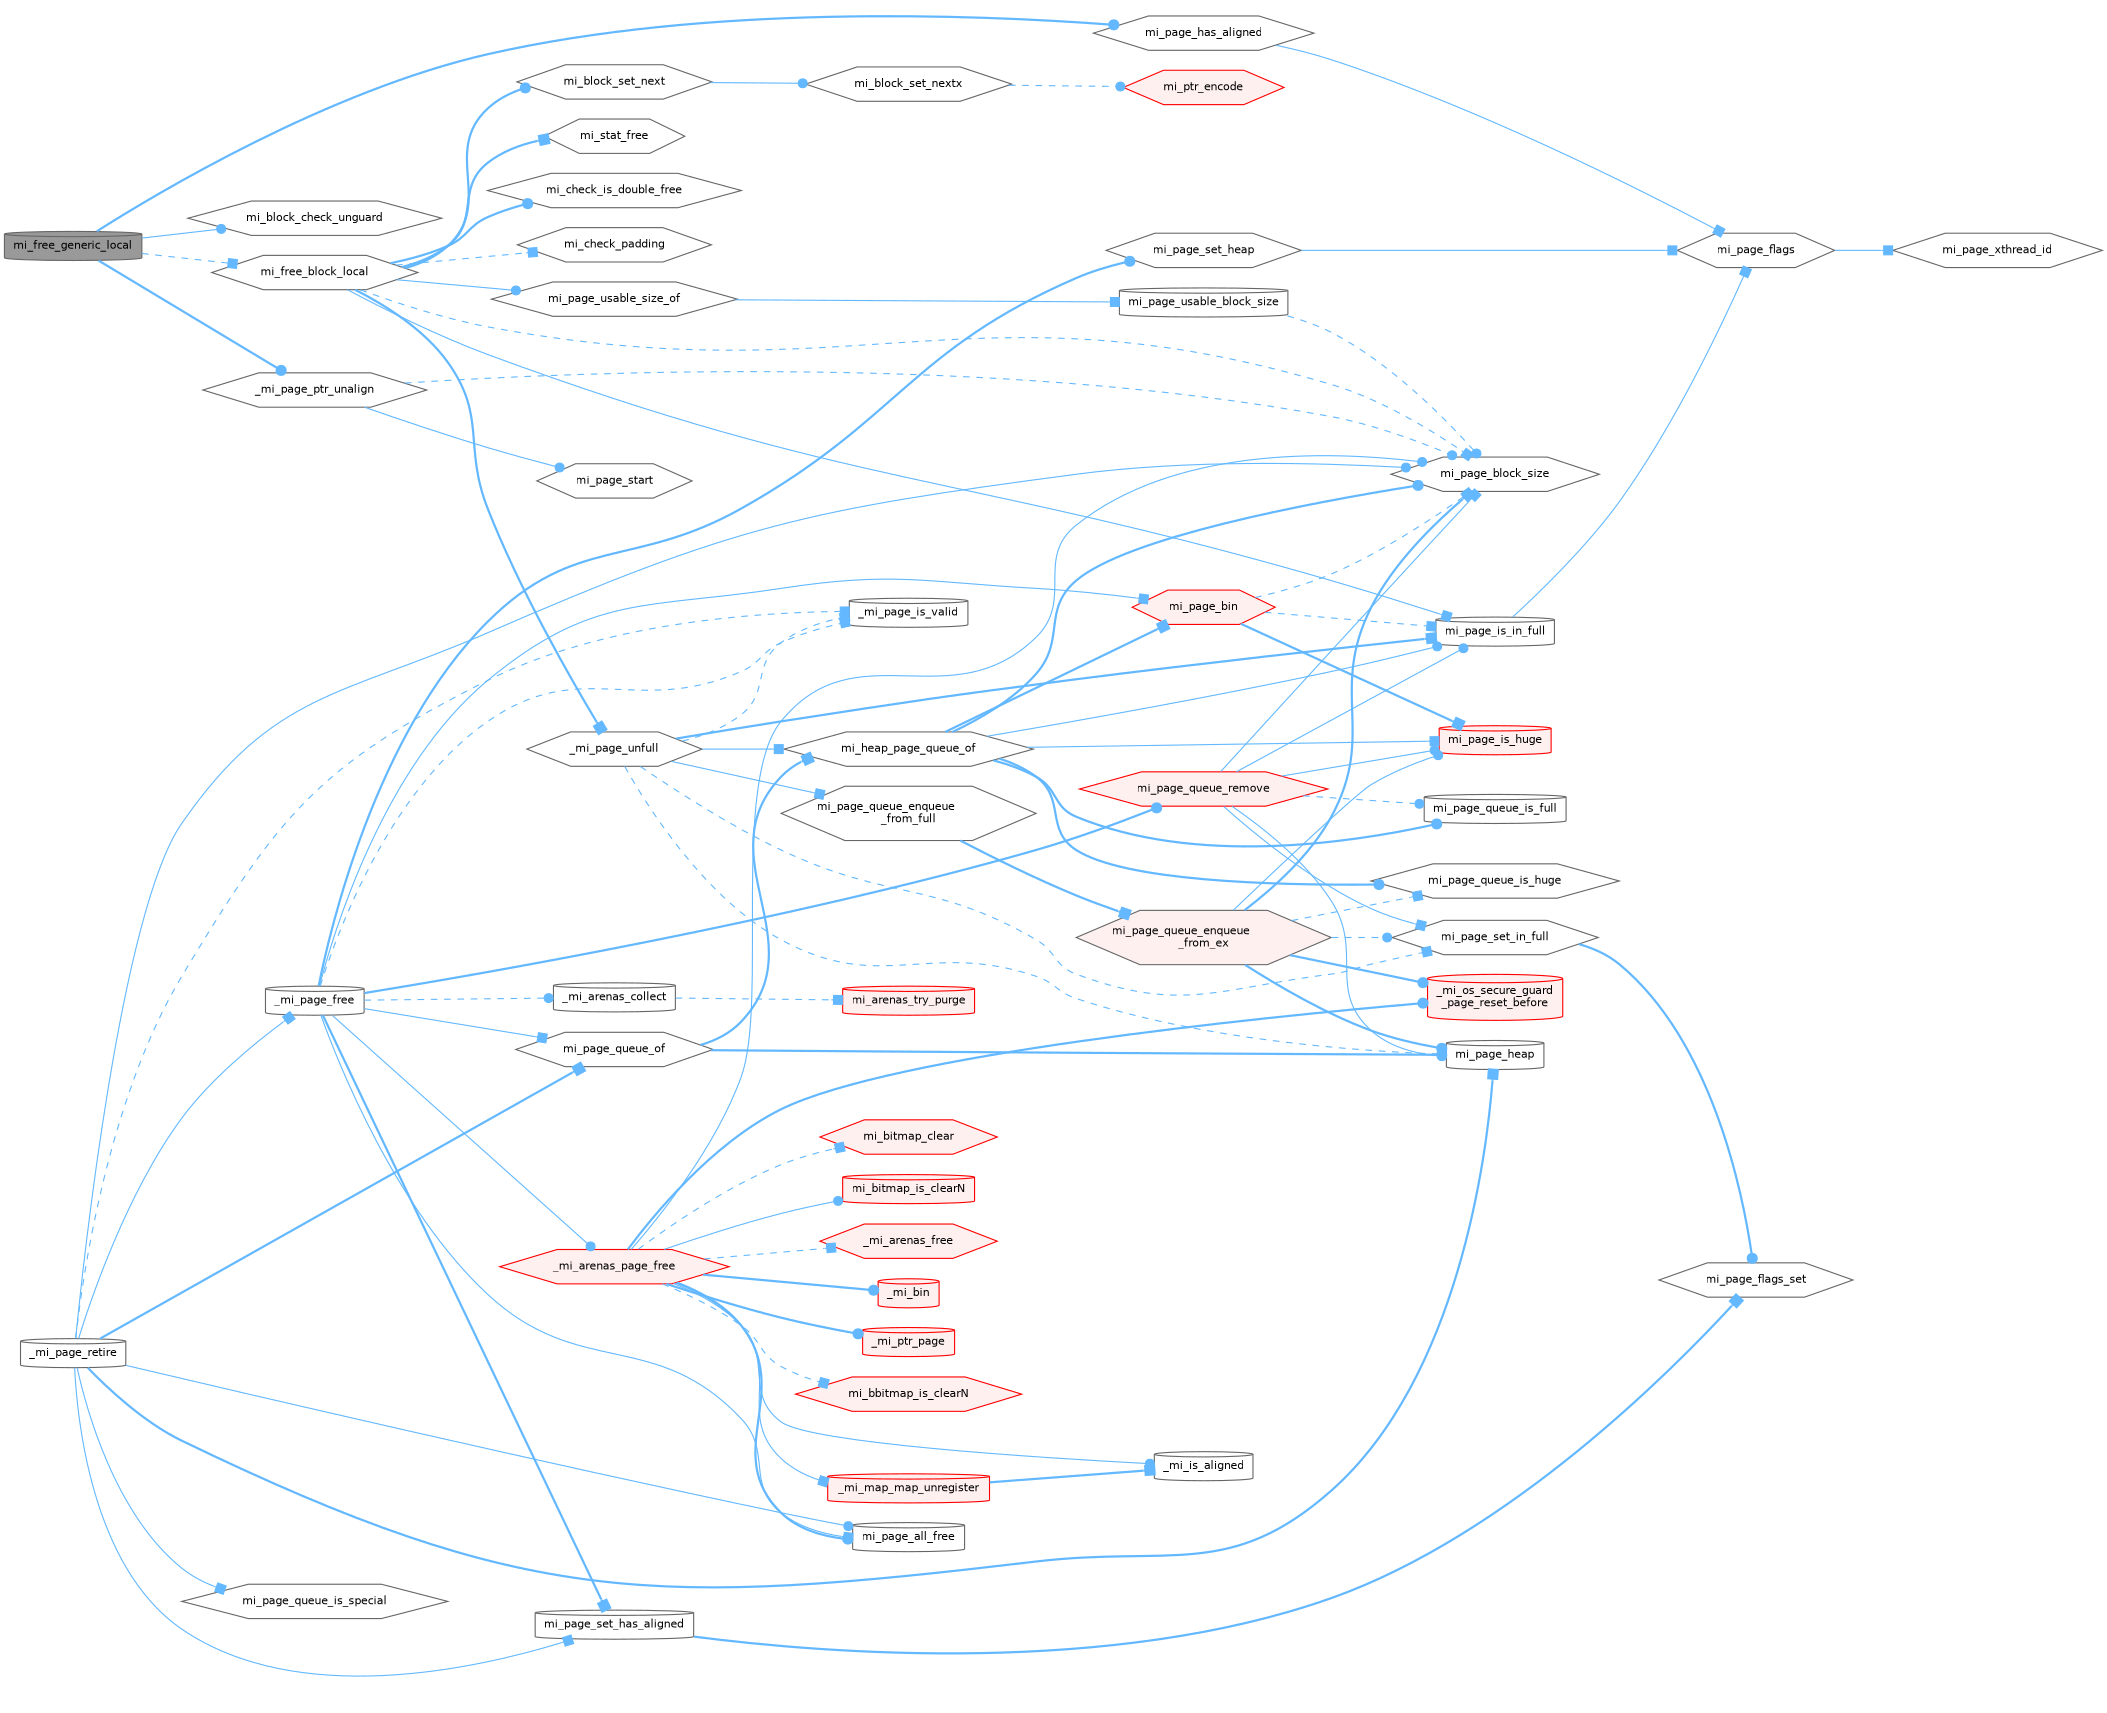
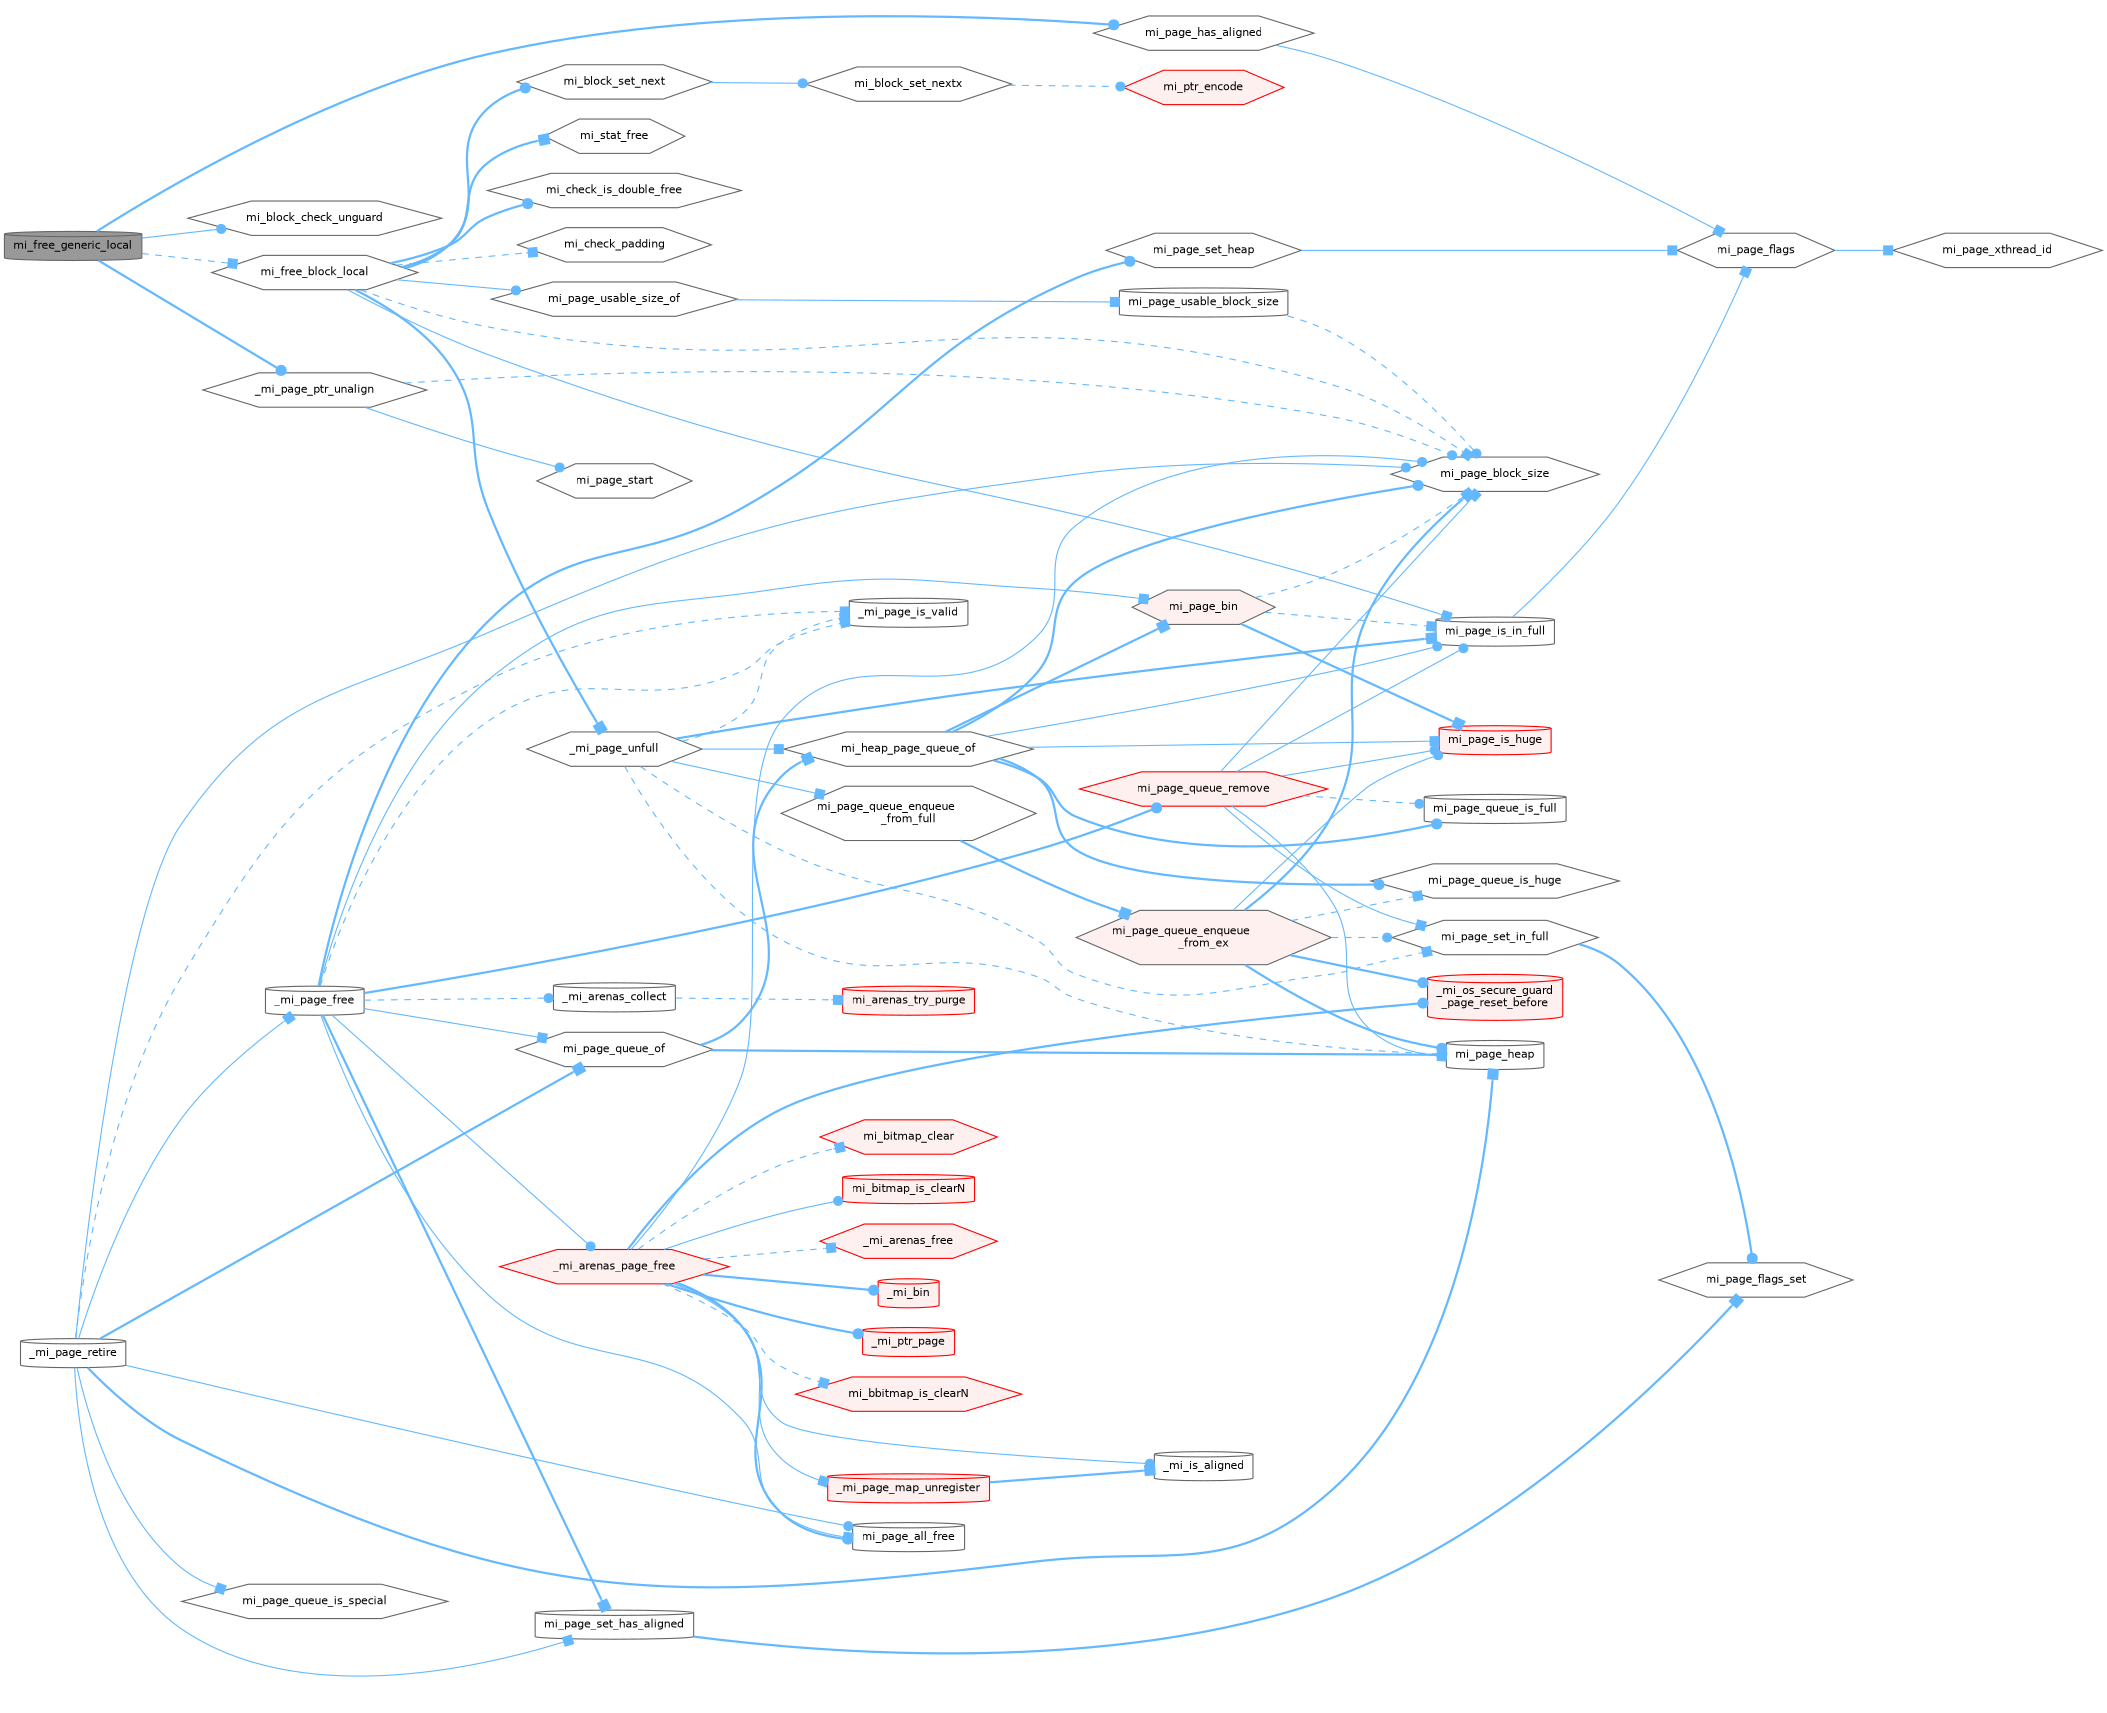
(1204, 607) -> (1204, 607)
(1342, 925) -> (1342, 925)
(909, 1488) -> (909, 1488)
